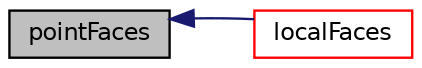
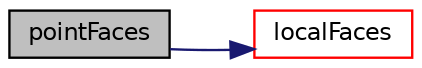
(224, 18) -> (200, 50)
